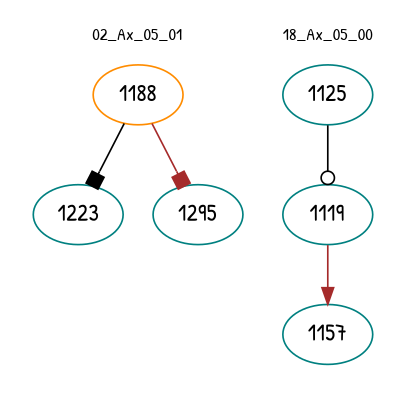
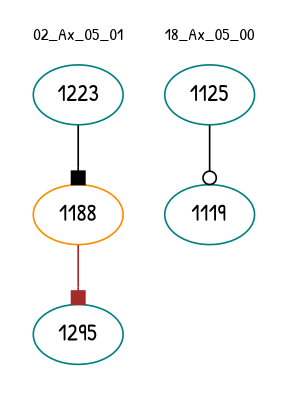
(112, 147) -> (78, 147)
(328, 334) -> none
